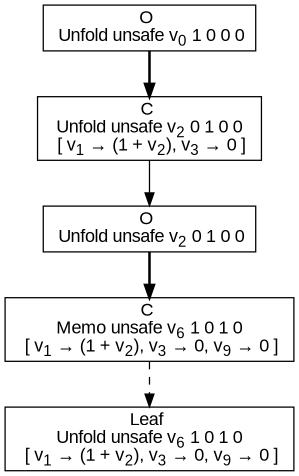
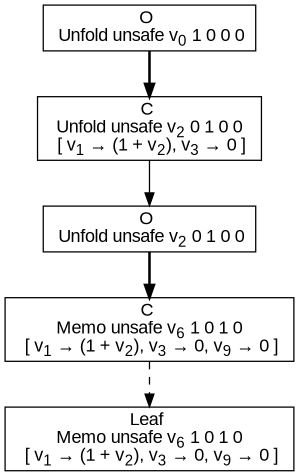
(114, 438) -> (114, 438)
